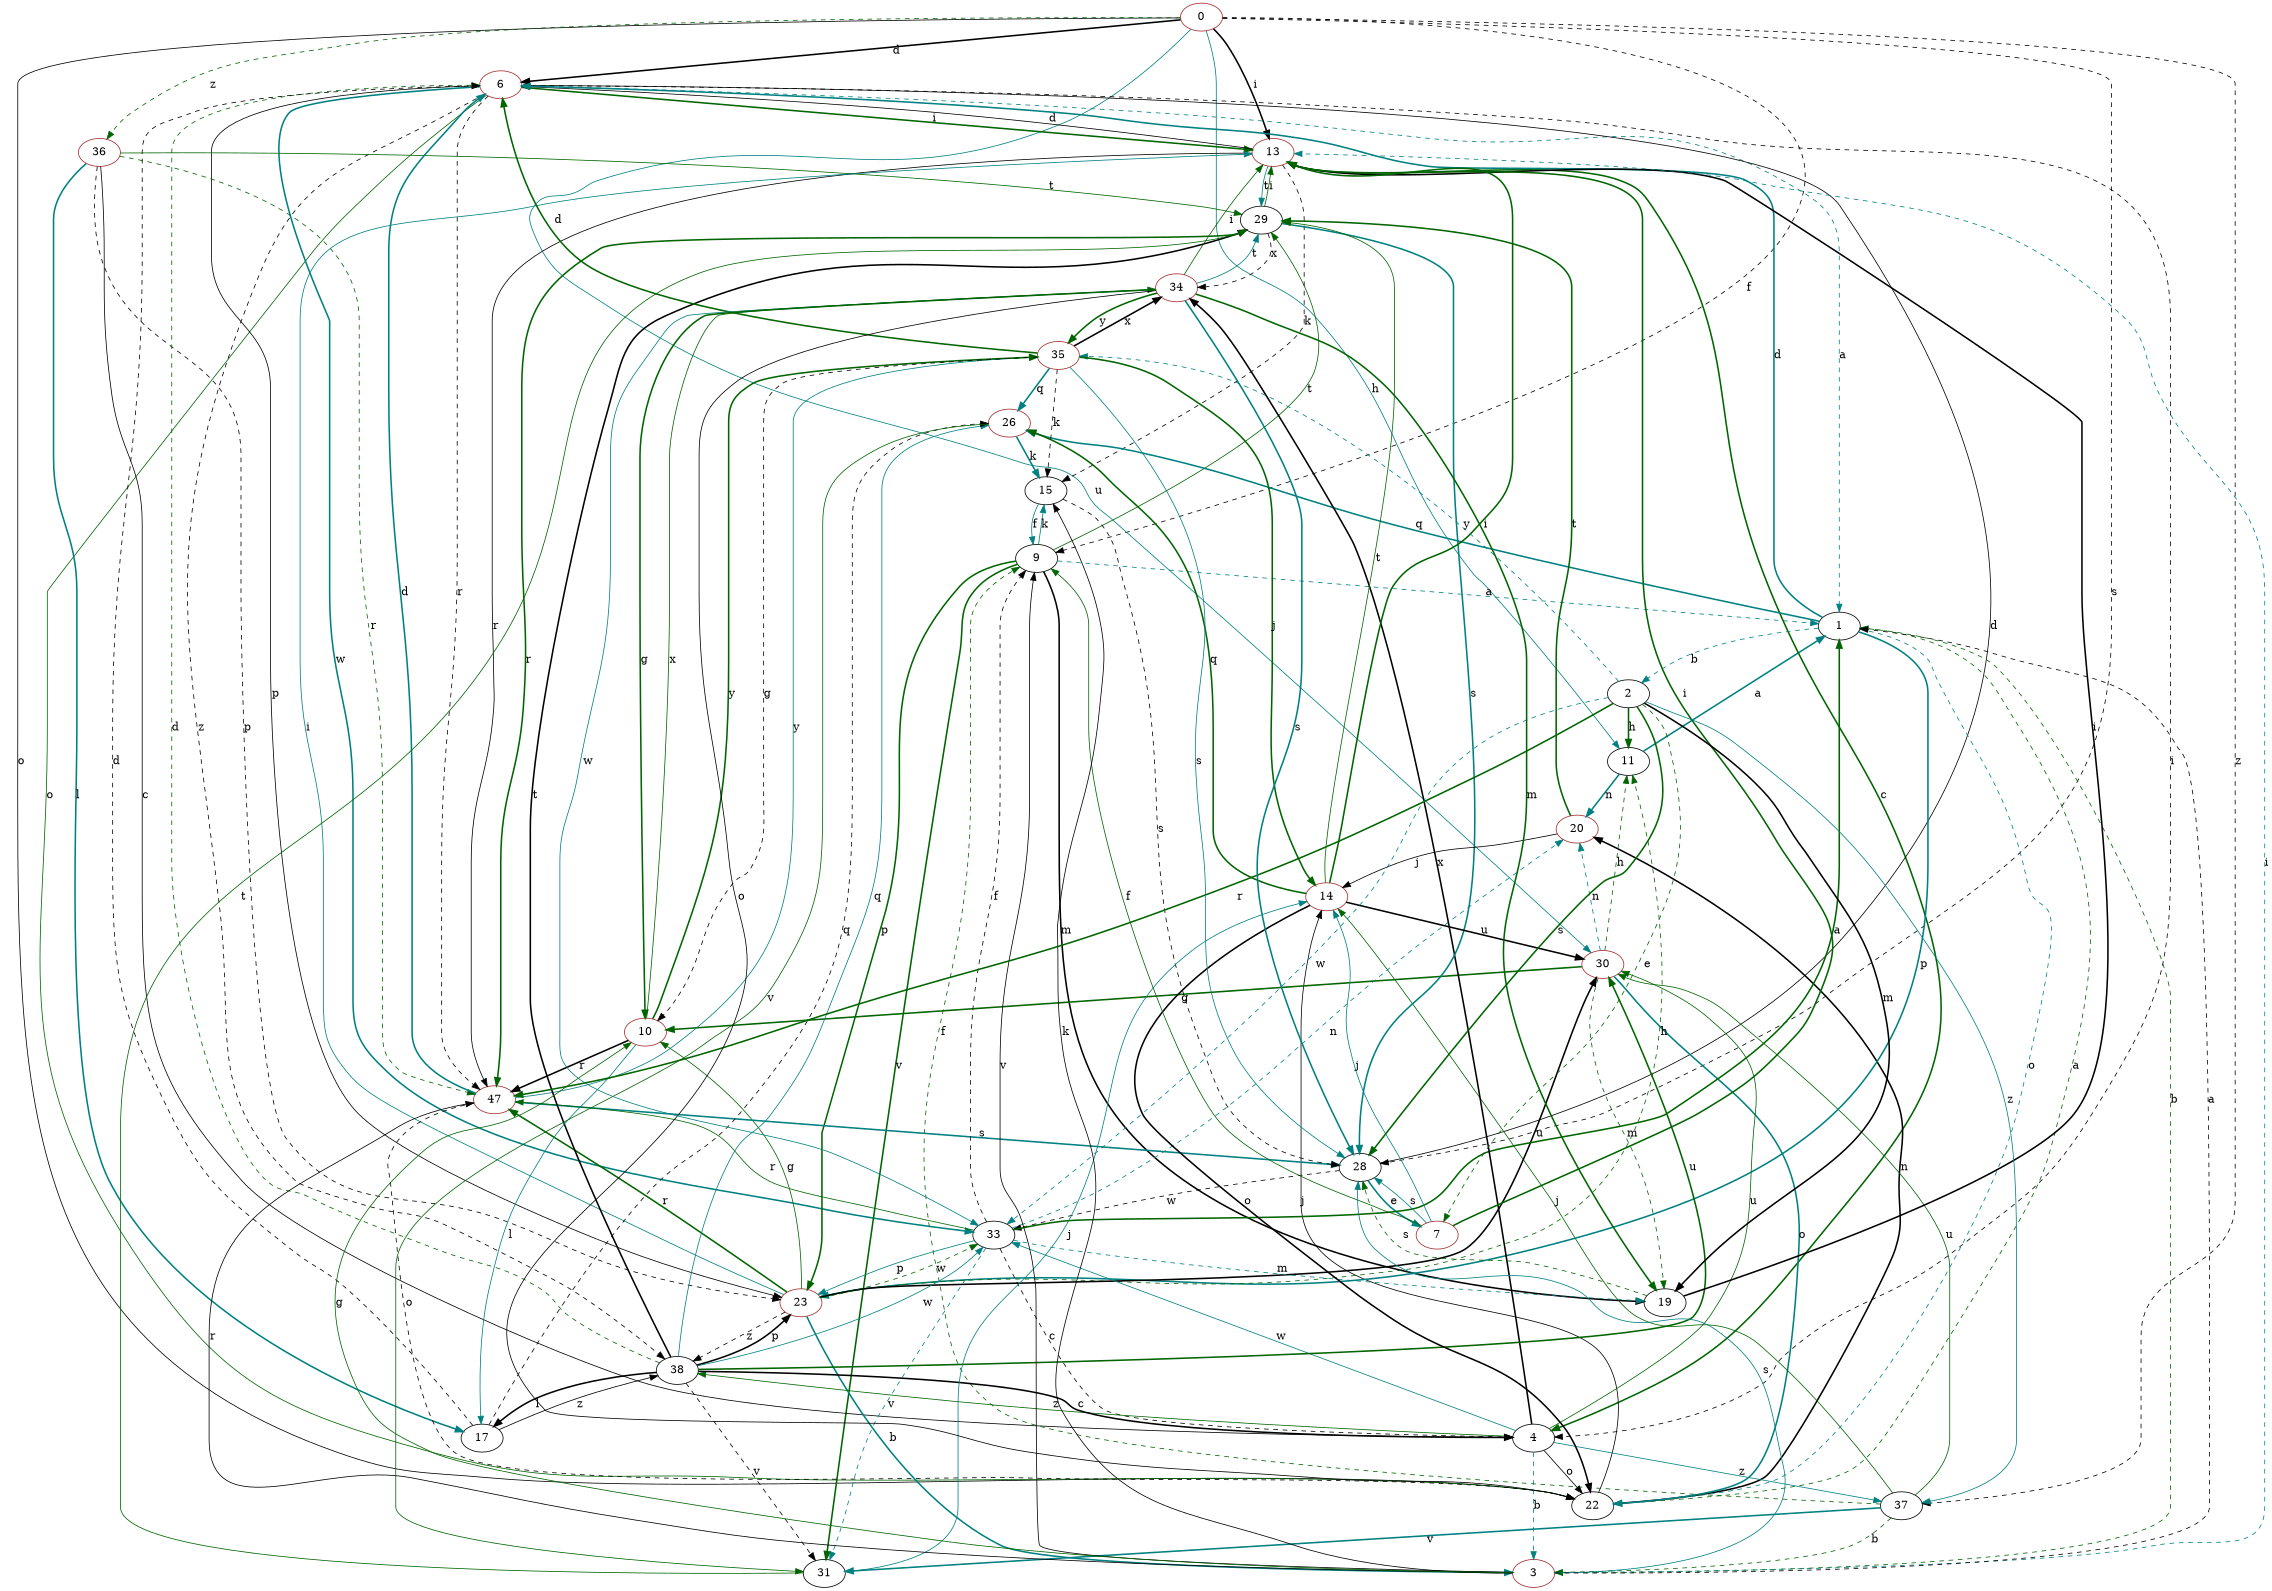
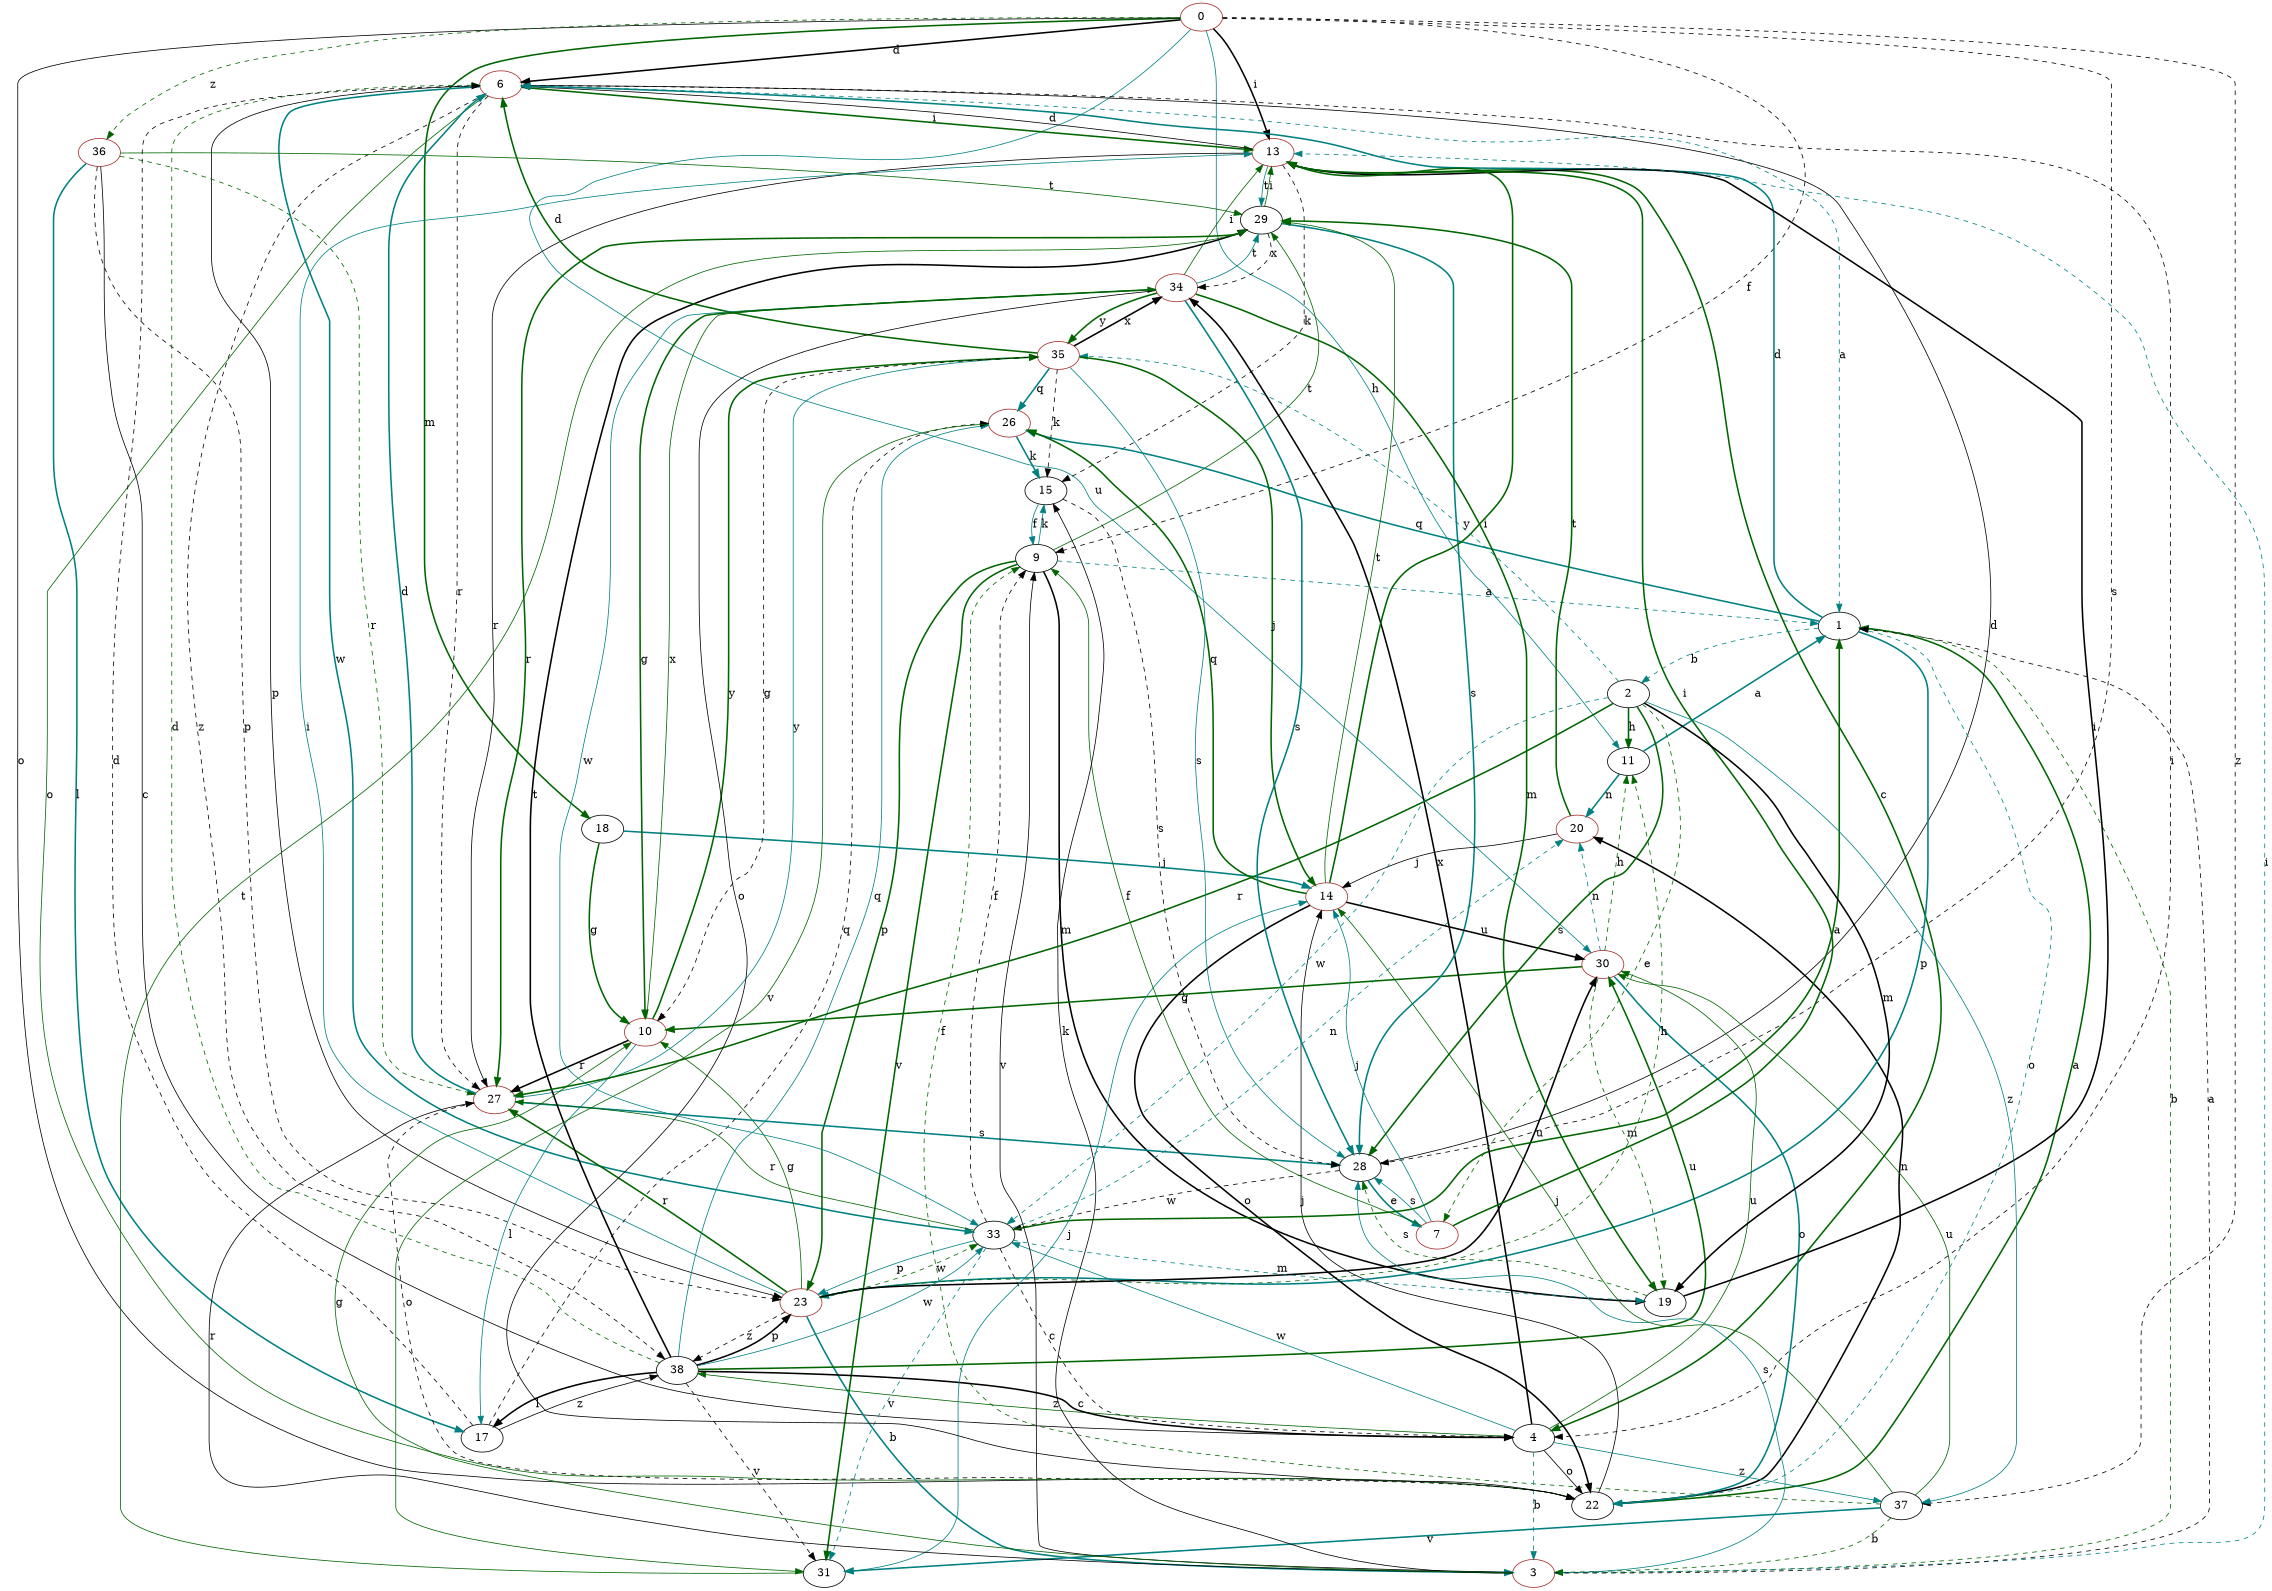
none -> (603, 829)
(495, 1100) -> (495, 1100)
(2052, 1144) -> (2052, 1144)
